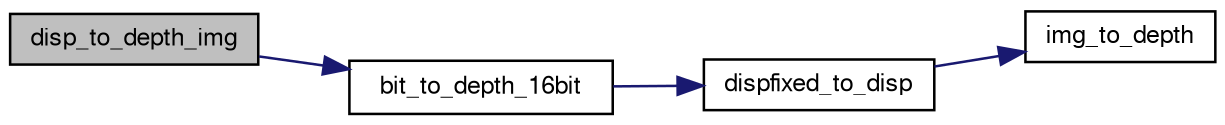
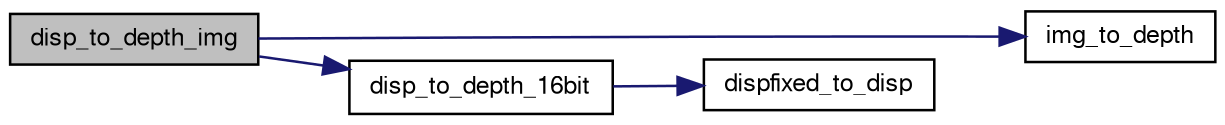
(967, 61) -> (629, 37)
(481, 87) -> (481, 87)
